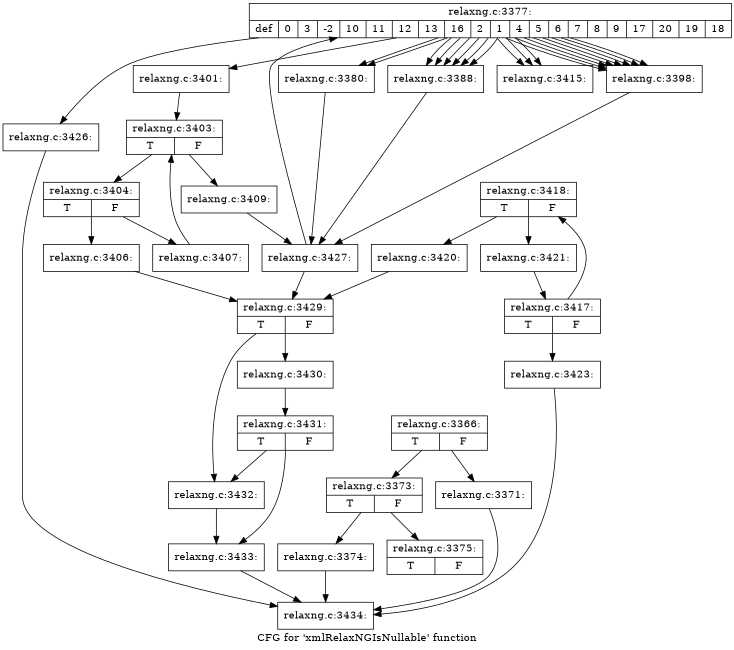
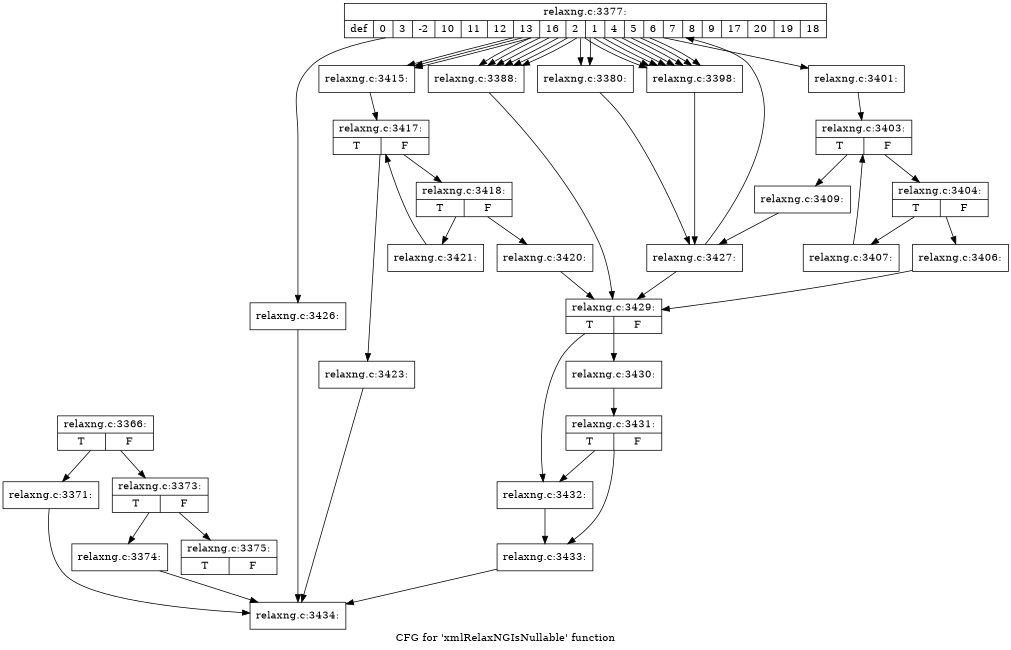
none -> (373, 103)
(375, 165) -> (565, 184)
